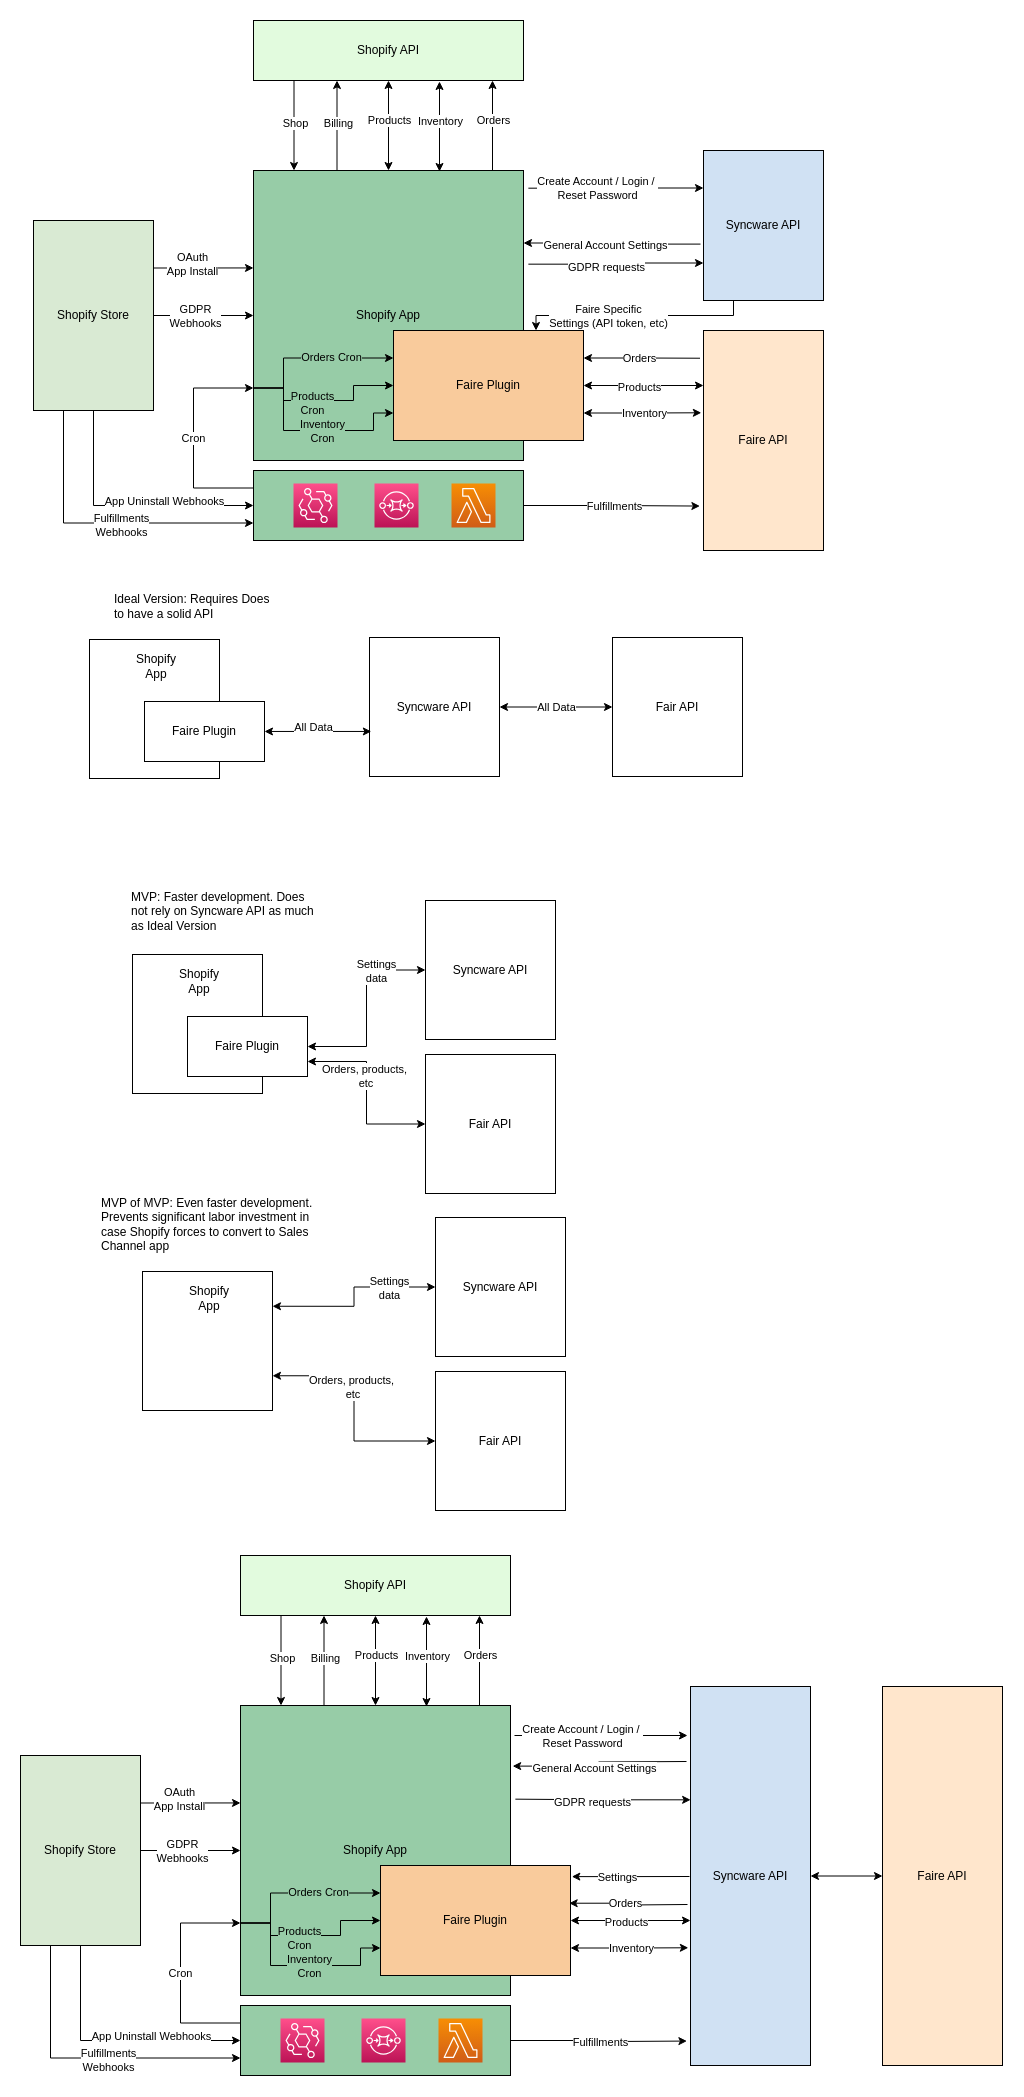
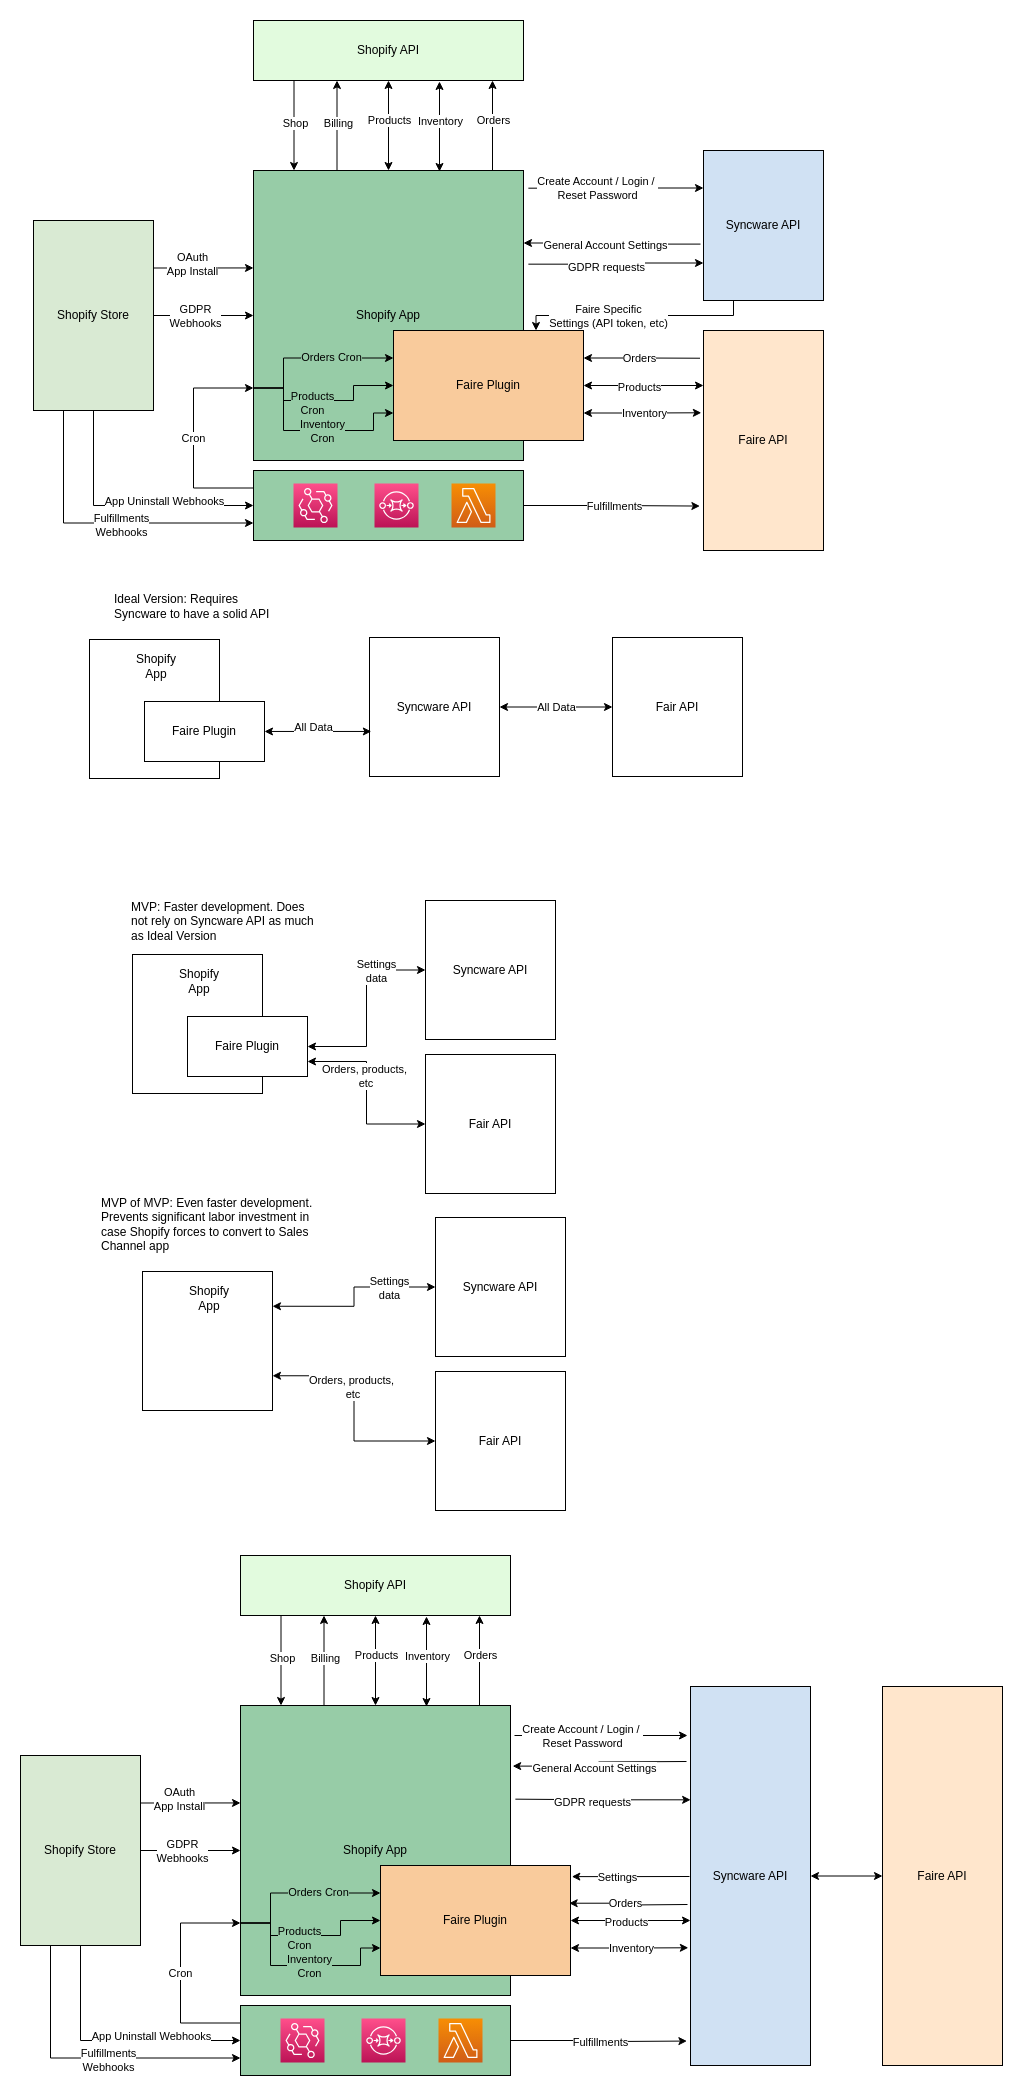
(196, 607) -> (196, 607)
(224, 912) -> (224, 922)
